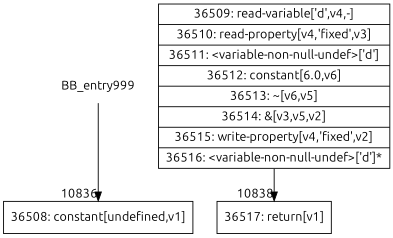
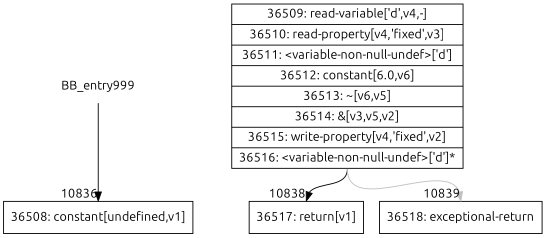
none -> (461, 217)
